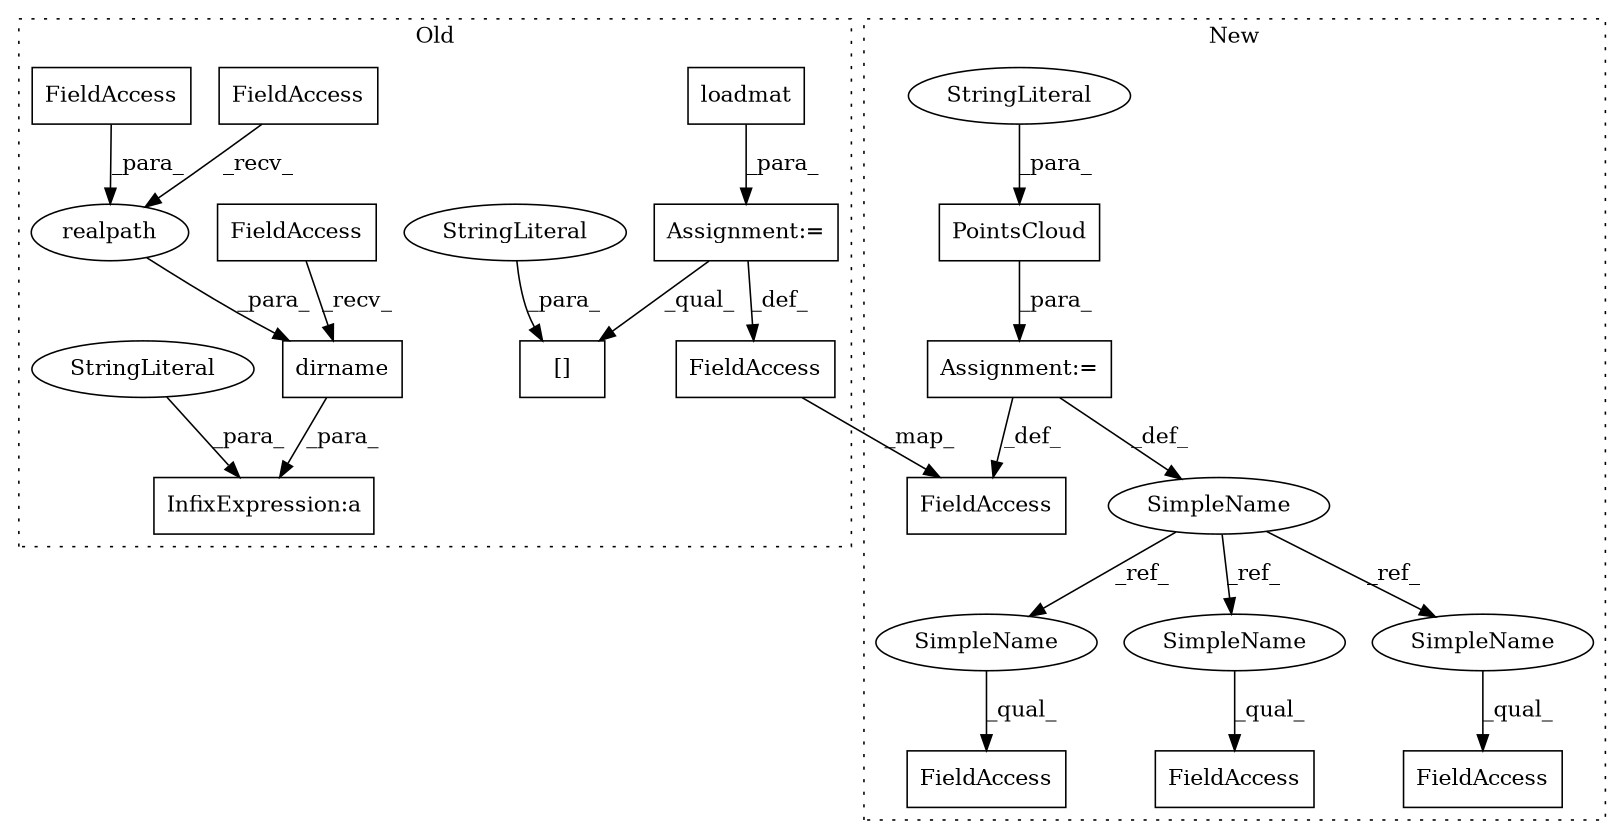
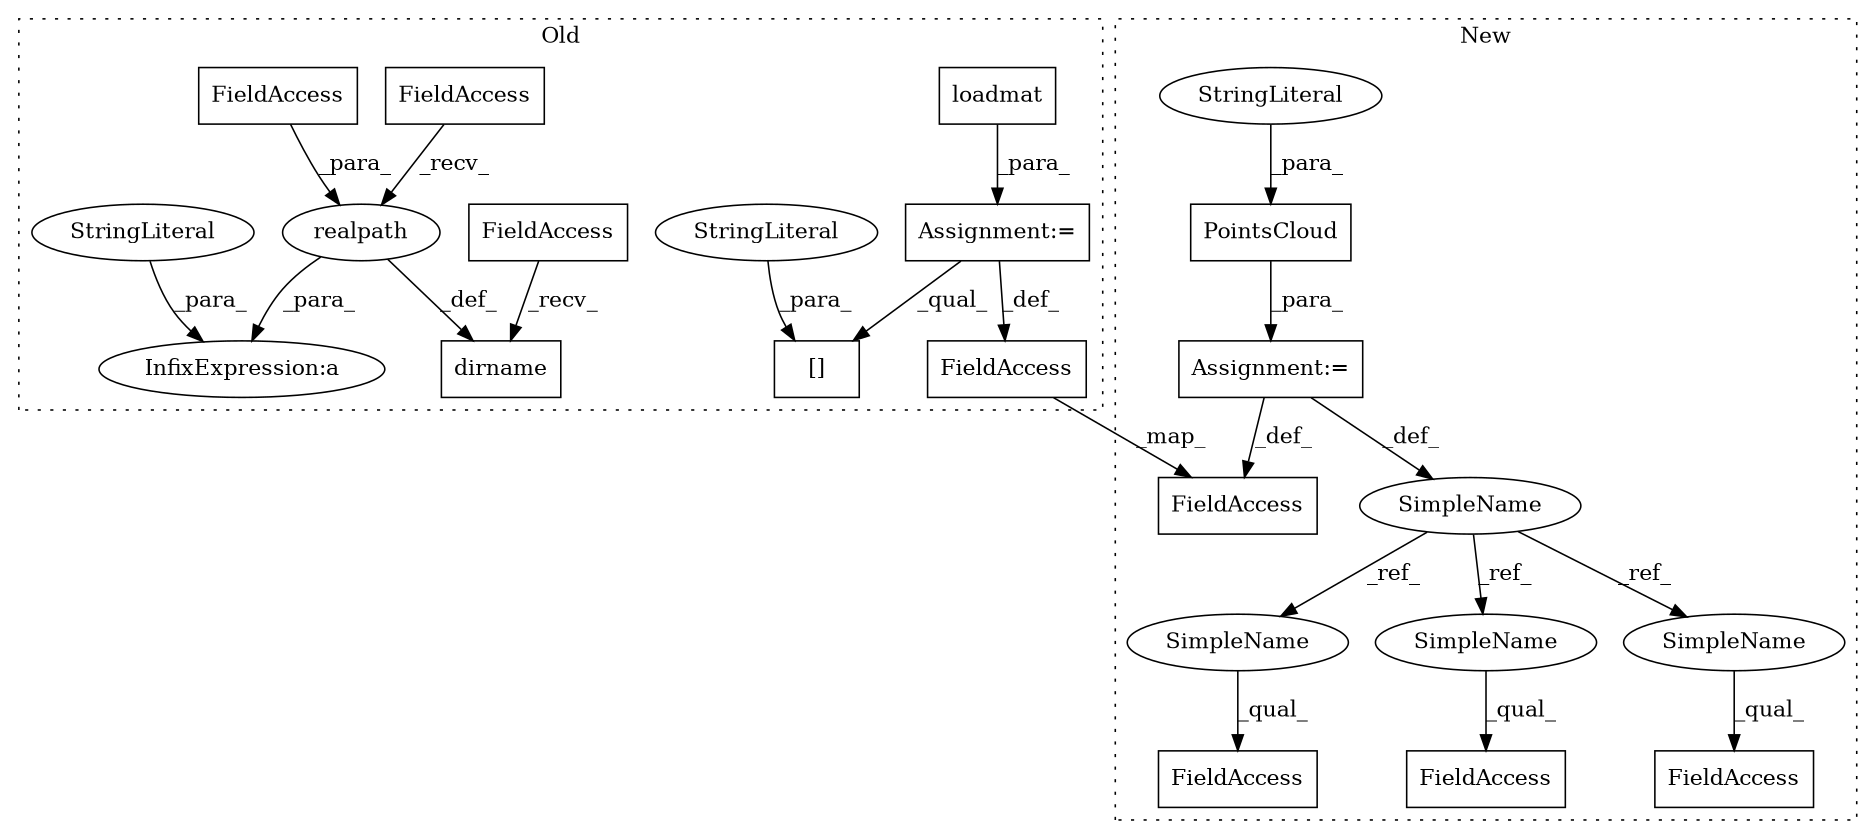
(273, 301) -> (469, 301)
(307, 431) -> (285, 287)
(264, 506) -> (242, 369)
